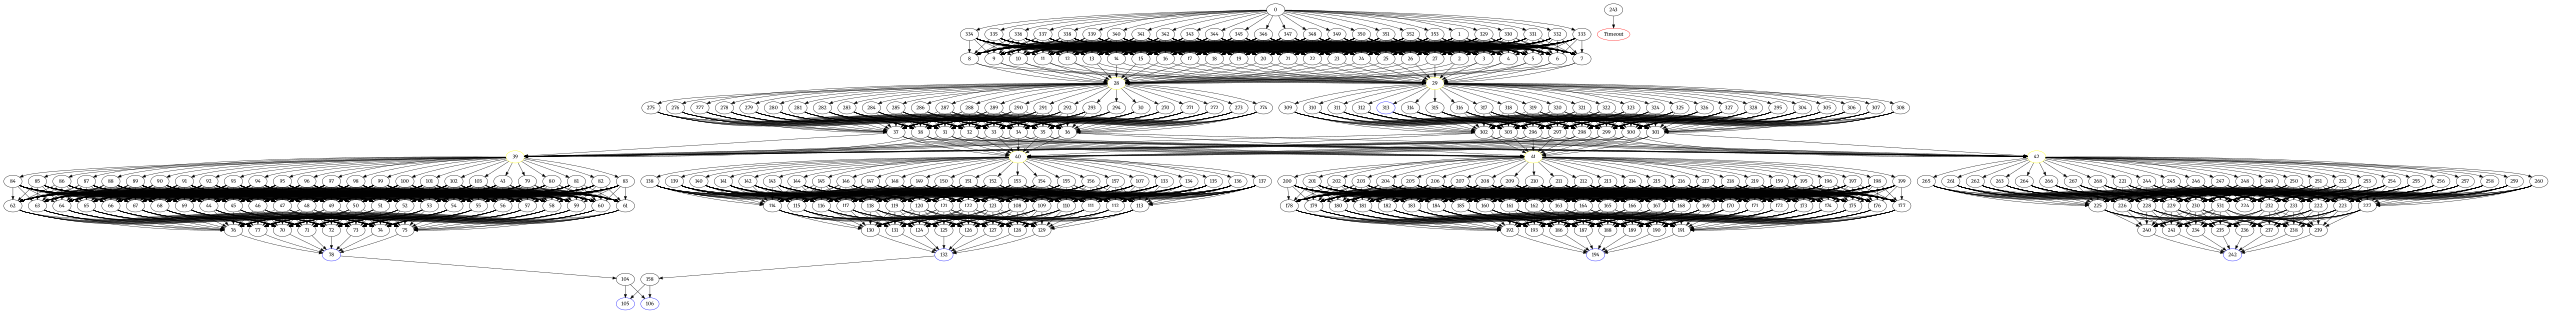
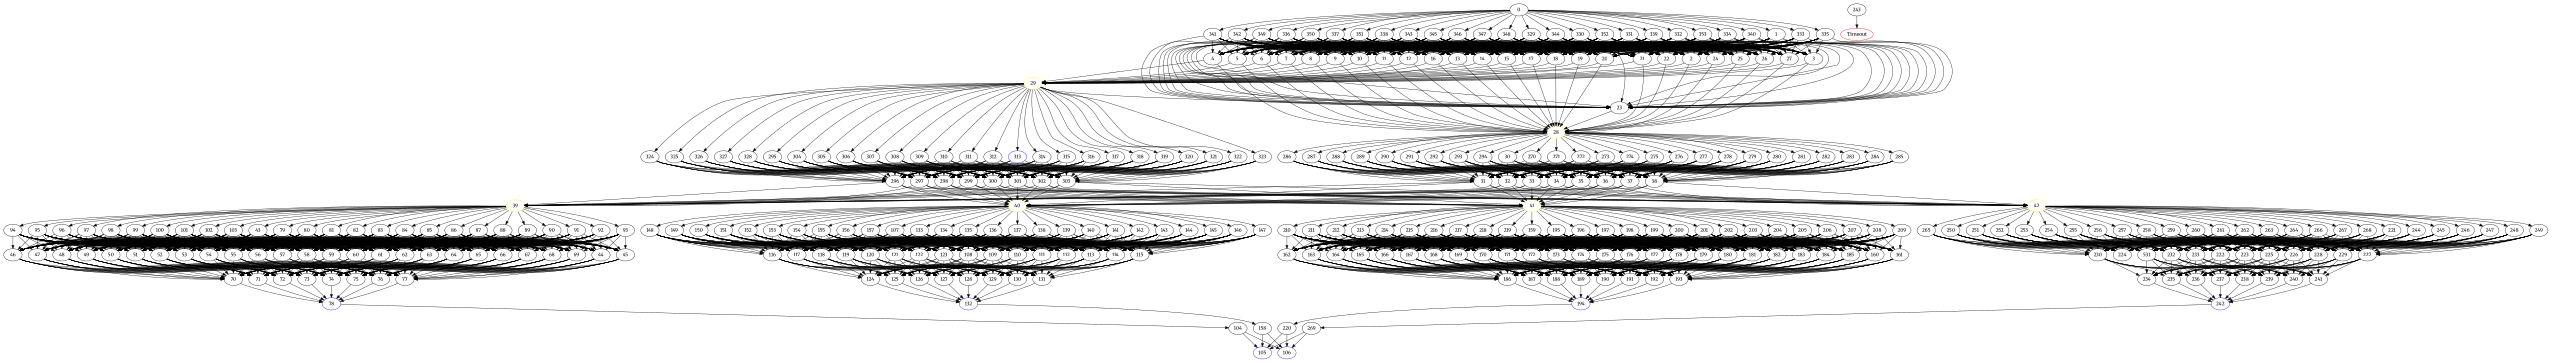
(1383, 74) -> (1181, 99)
none -> (1287, 328)
none -> (1311, 328)
